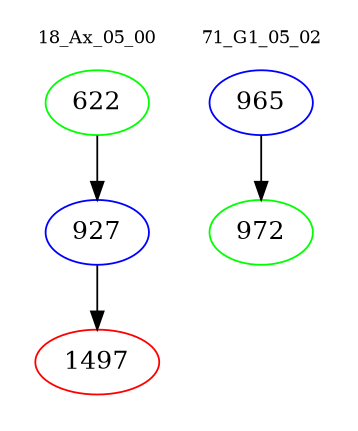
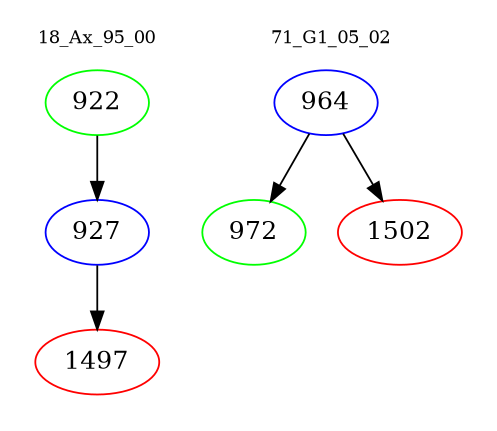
(97, 39) -> (97, 39)
(97, 103) -> (97, 103)
(261, 103) -> (326, 103)
none -> (400, 232)
